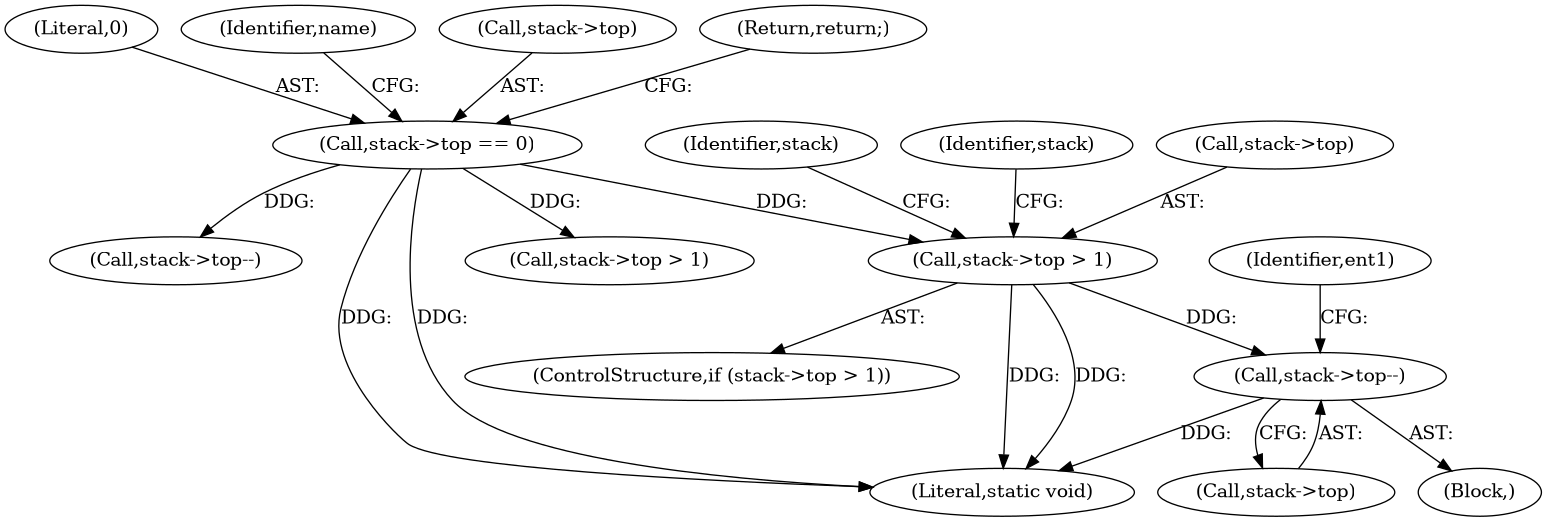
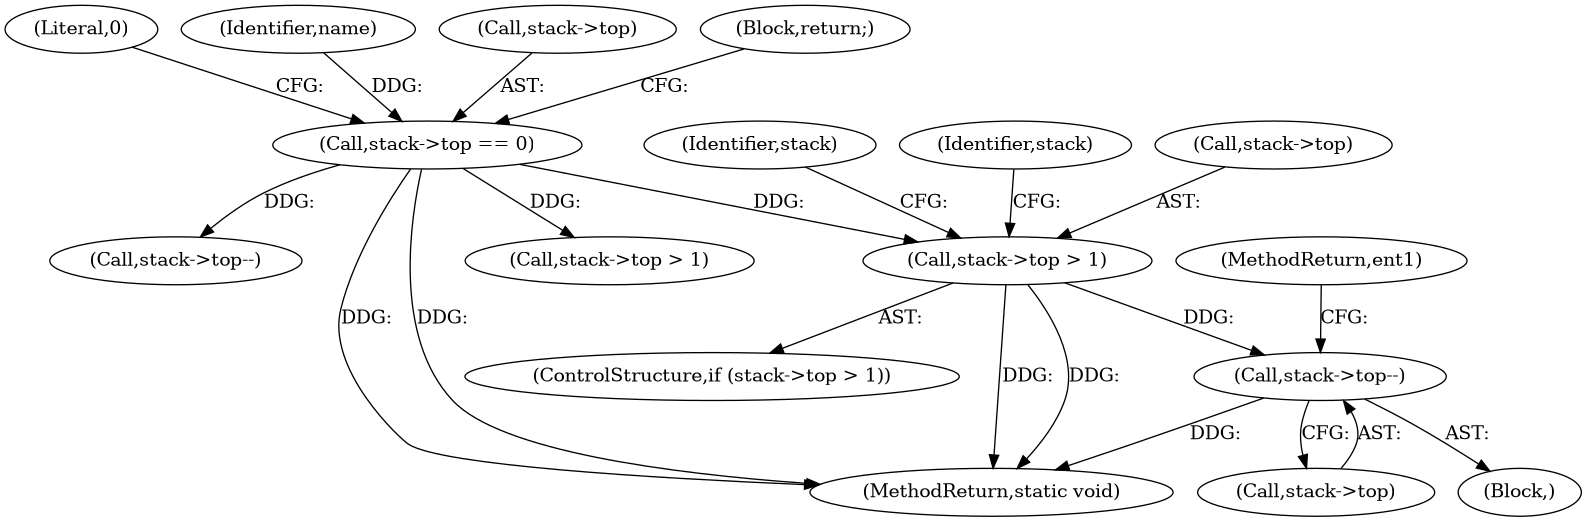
(813, 29) -> (805, 29)
(301, 87) -> (303, 87)
(399, 87) -> (400, 87)
(1320, 261) -> (1321, 261)
(1002, 492) -> (992, 492)
